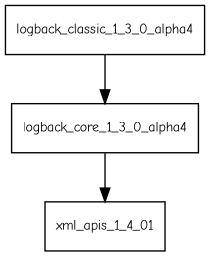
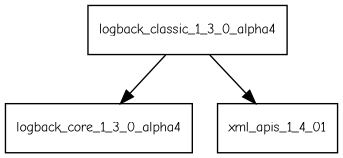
(105, 171) -> (228, 74)
